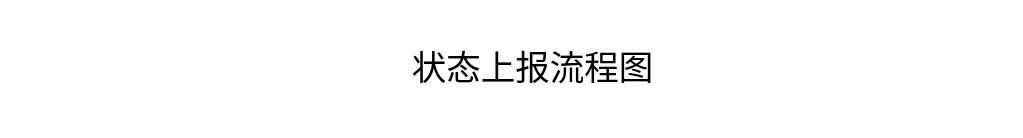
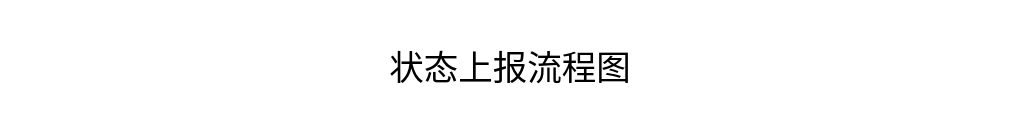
(533, 68) -> (511, 68)
